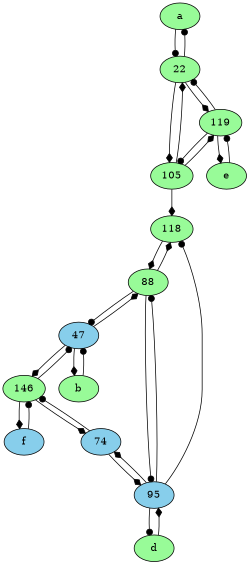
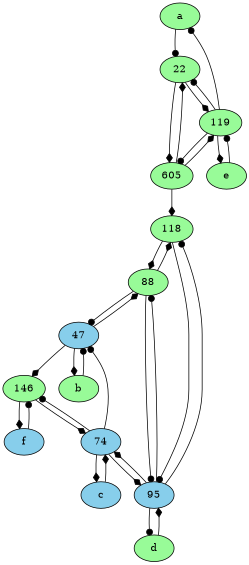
(185, 46) -> (211, 69)
(172, 176) -> (172, 176)
none -> (189, 361)
(53, 366) -> (108, 389)
none -> (101, 495)
